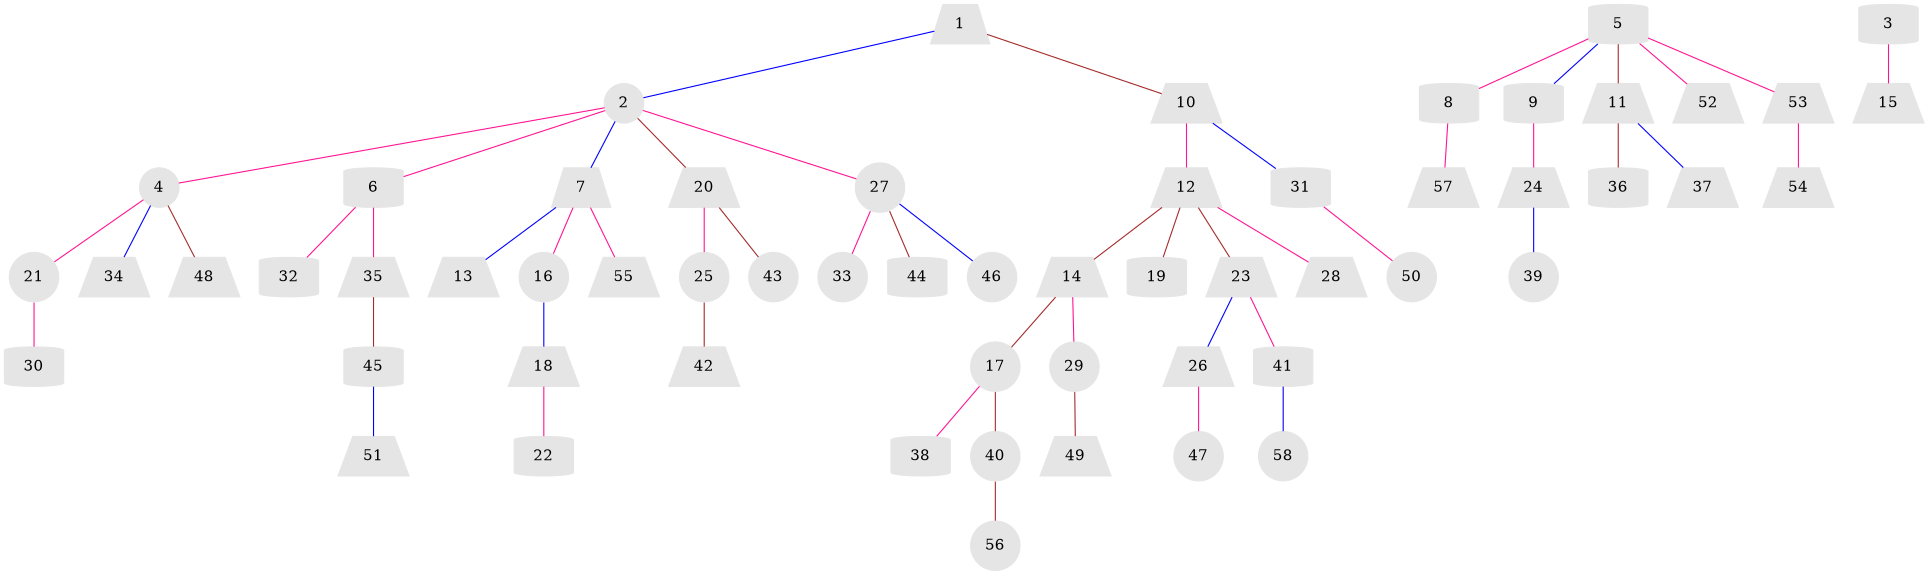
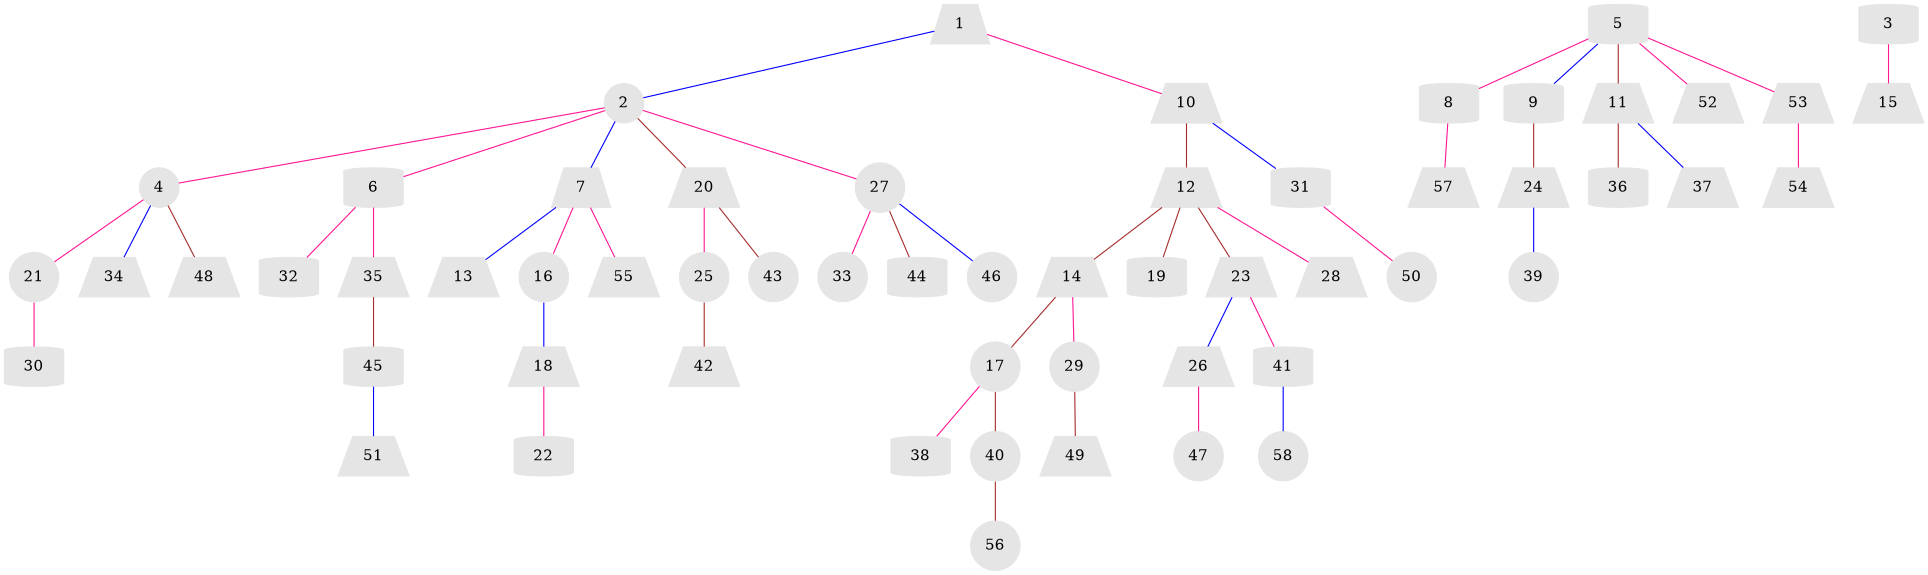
(1074, 64) -> (1074, 64)
(1186, 145) -> (1186, 145)
(1534, 145) -> (1534, 145)
